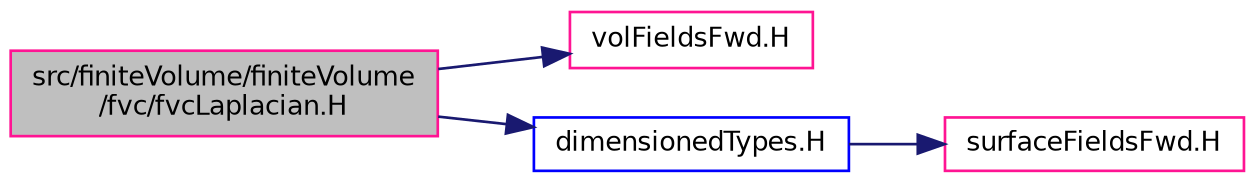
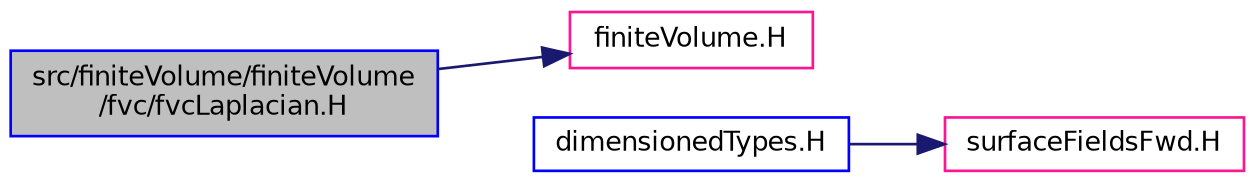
(691, 40) -> (691, 40)
(224, 93) -> (224, 93)
(472, 120) -> none
